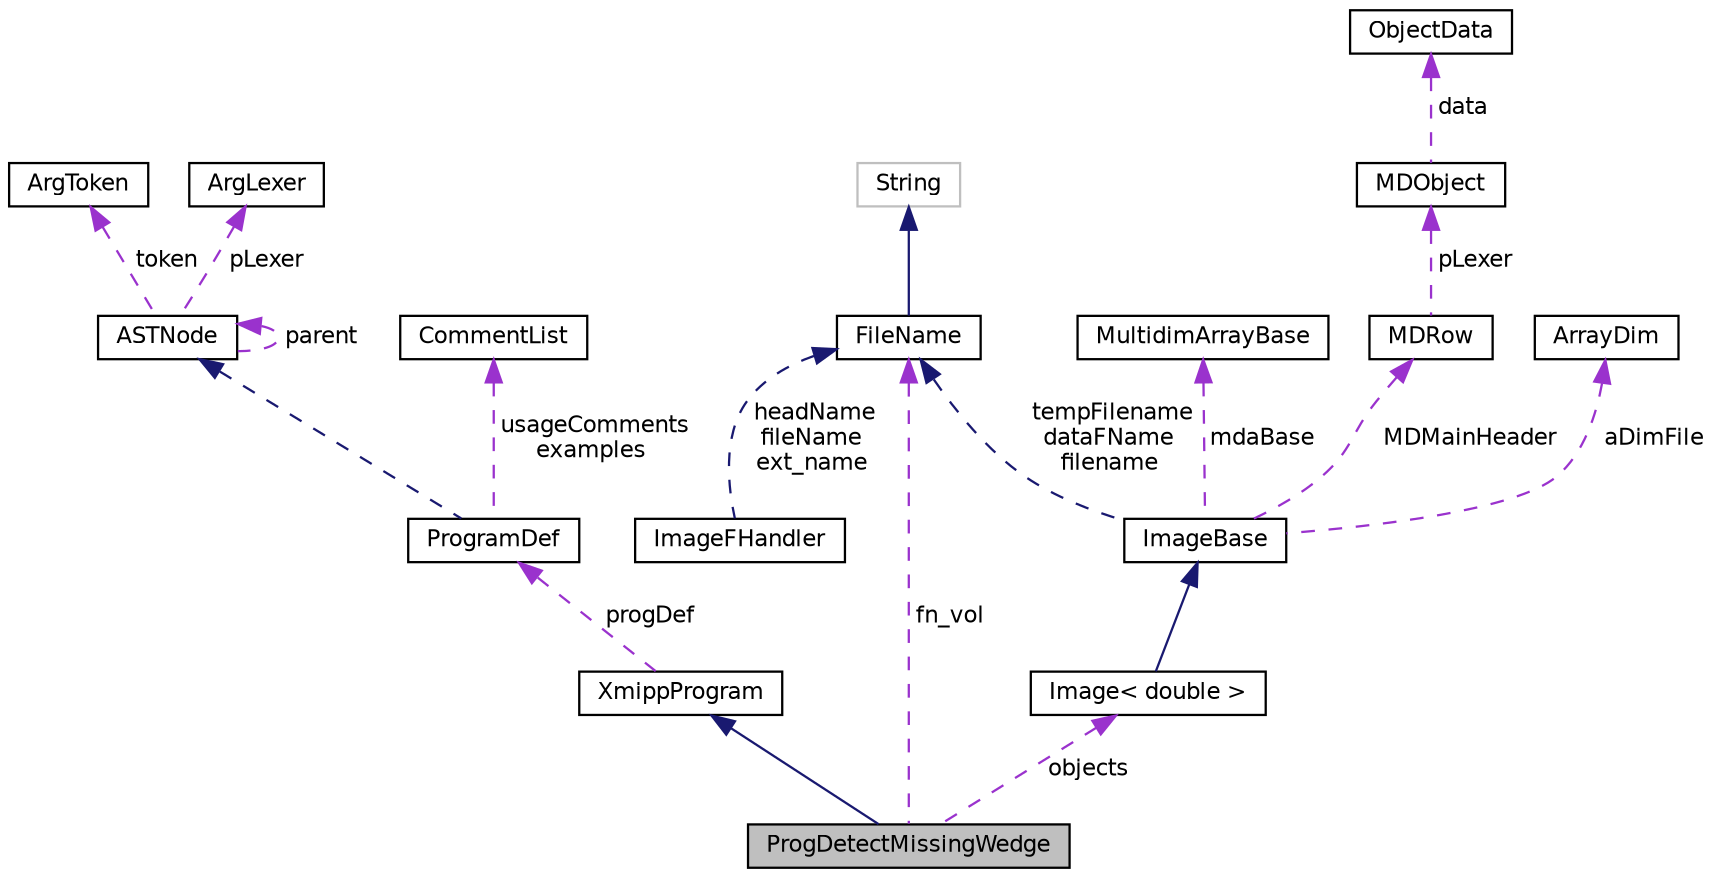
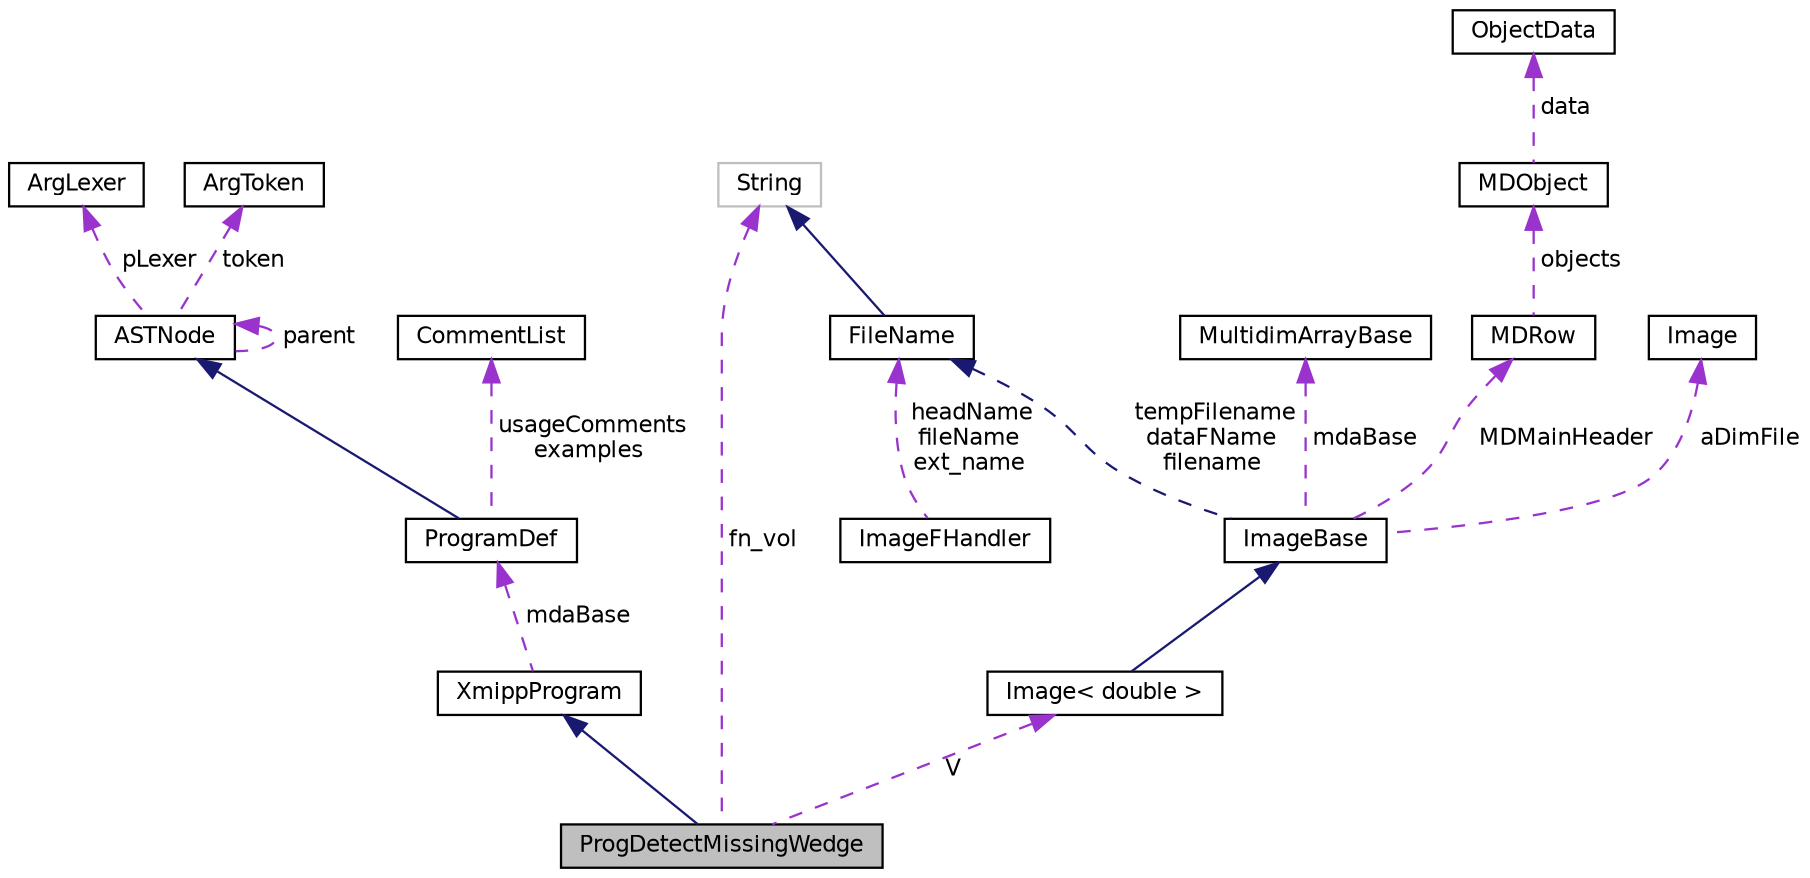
(1472, 261) -> (1578, 261)
(1607, 338) -> (1702, 338)
(738, 418) -> (899, 454)
(340, 445) -> (338, 445)
(909, 603) -> (722, 523)
(648, 617) -> (575, 617)
(1086, 770) -> (950, 770)
